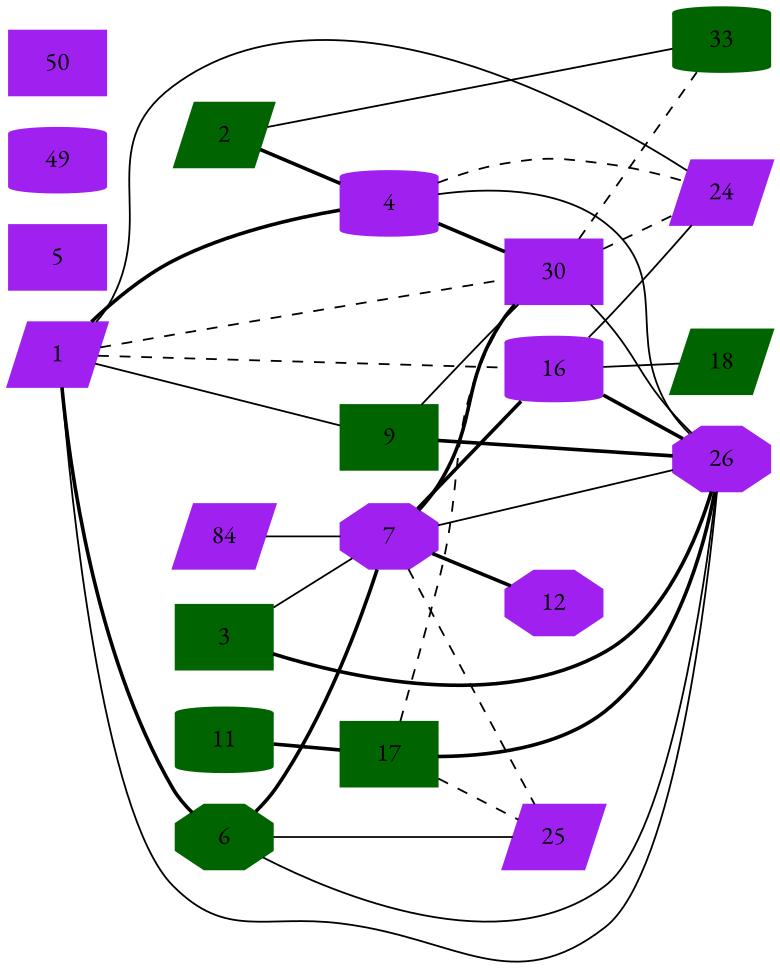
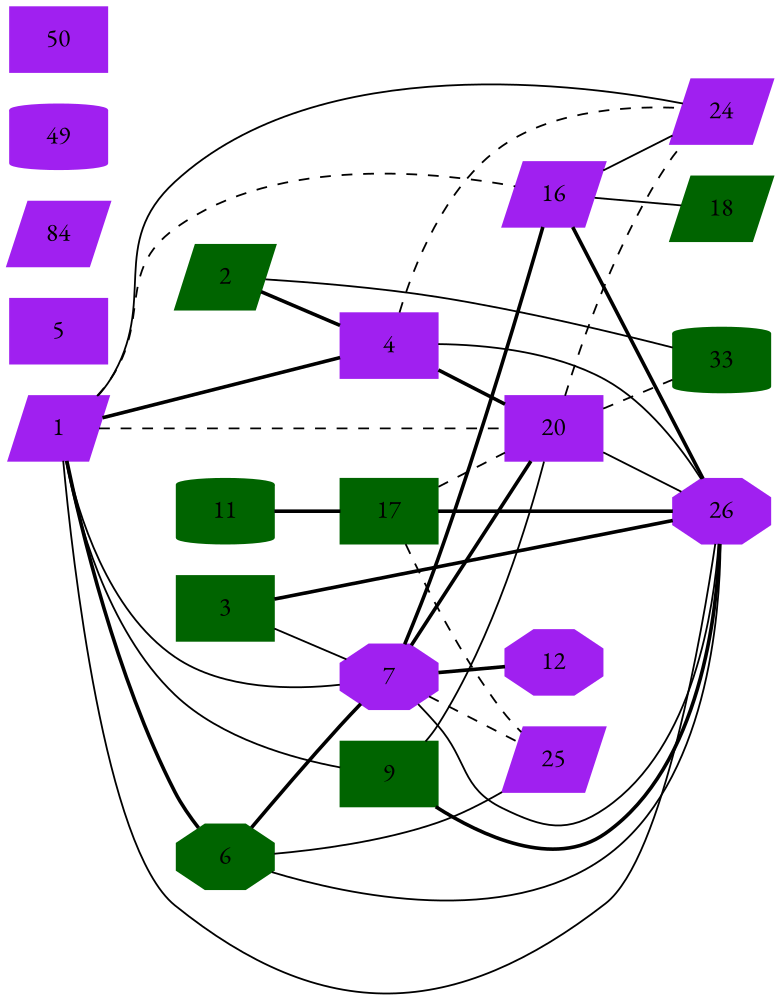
(389, 203) -> (389, 346)
(554, 272) -> (554, 428)
(554, 369) -> (554, 194)
(303, 536) -> (153, 639)
